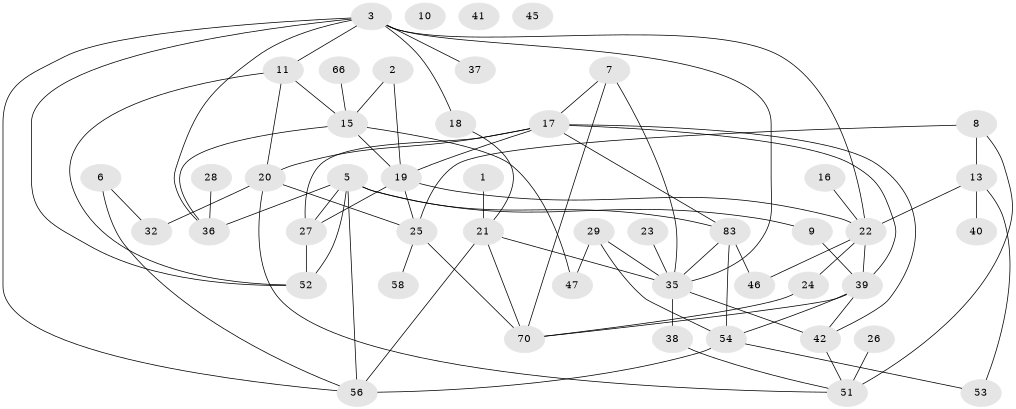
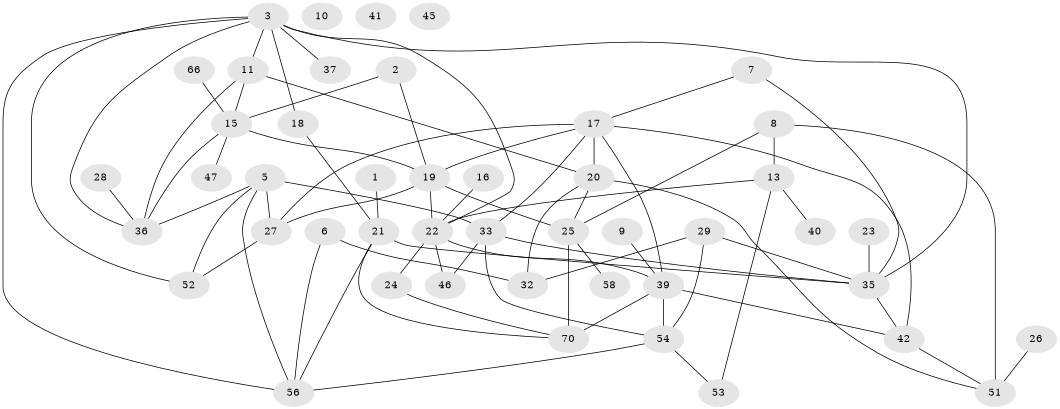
(73, 188) -> (177, 141)
(567, 205) -> none
(643, 210) -> none
(730, 232) -> (486, 232)
(585, 255) -> (644, 250)
(672, 339) -> none
